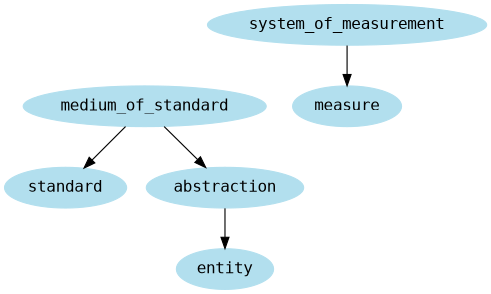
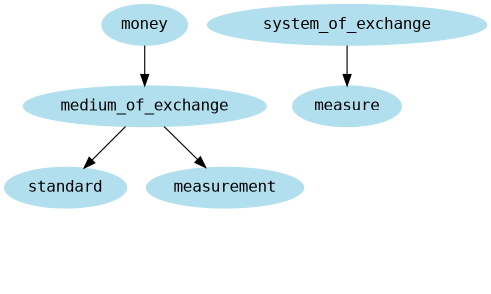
none -> (145, 25)
(347, 25) -> (347, 25)
(145, 106) -> (145, 106)
(225, 188) -> (225, 188)
(225, 269) -> none
